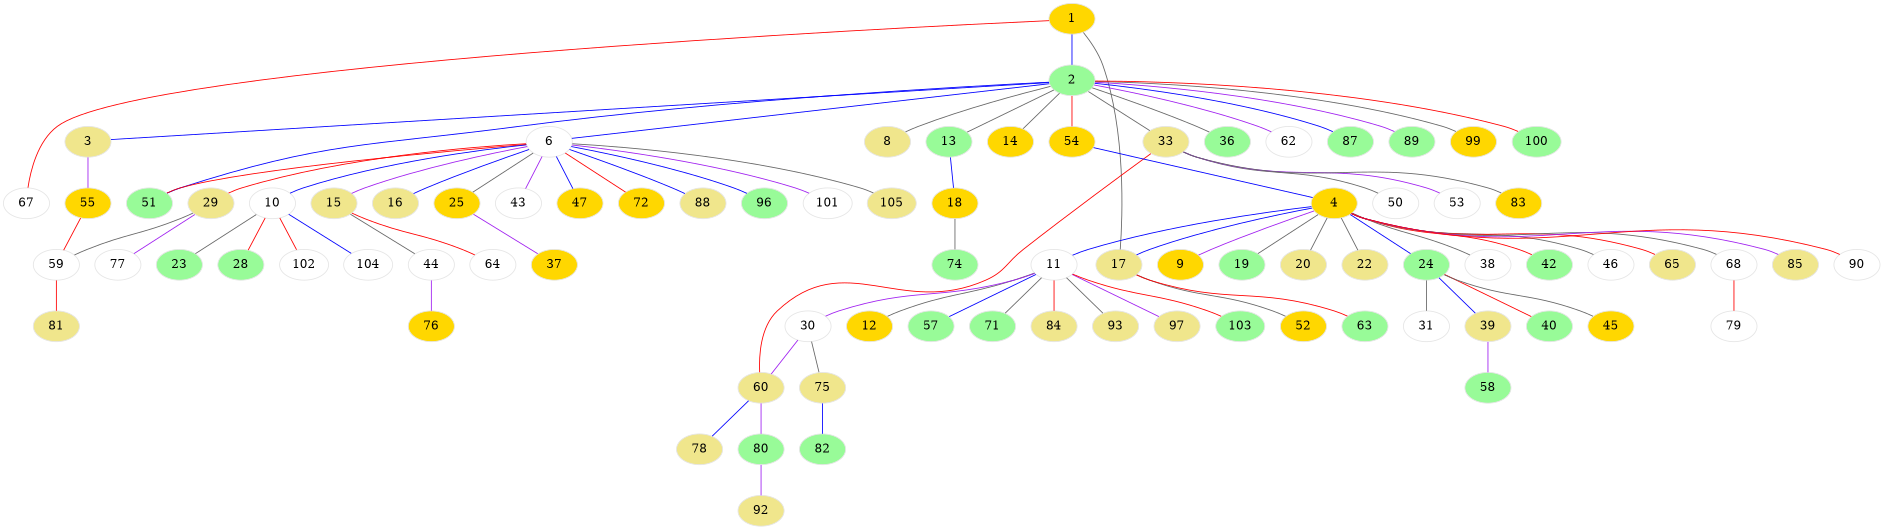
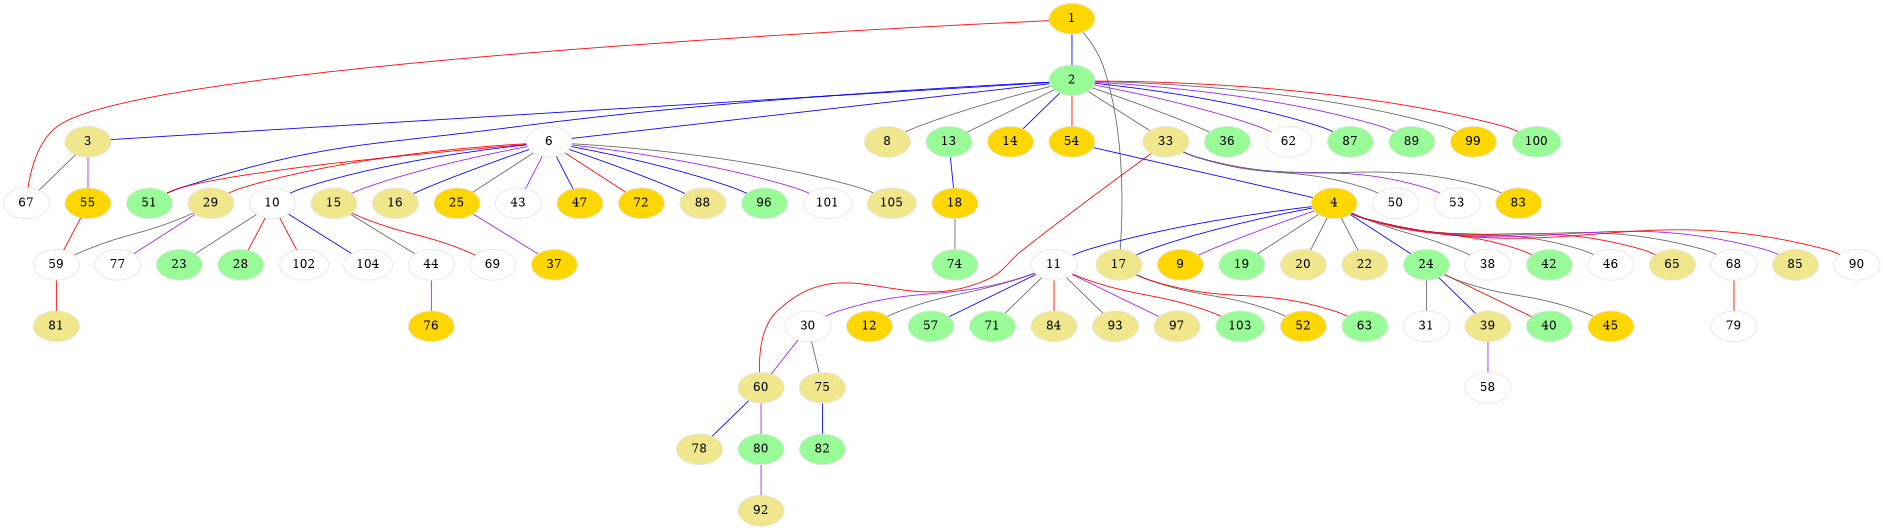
(1041, 111) -> (1041, 111)
none -> (57, 172)
(493, 265) -> (493, 265)
(1488, 388) -> (1488, 388)
